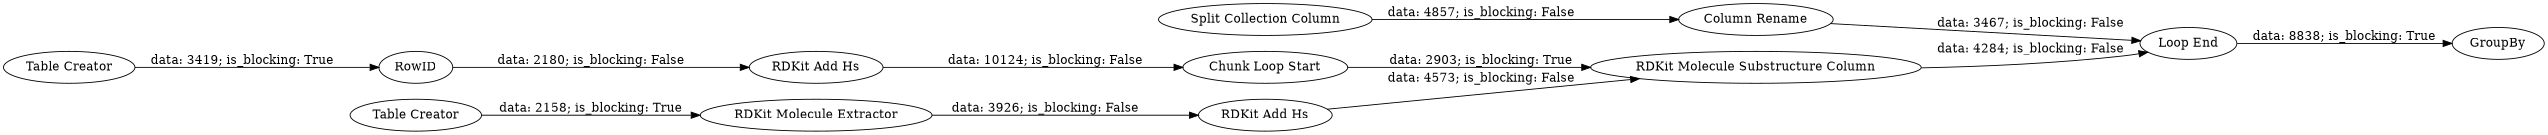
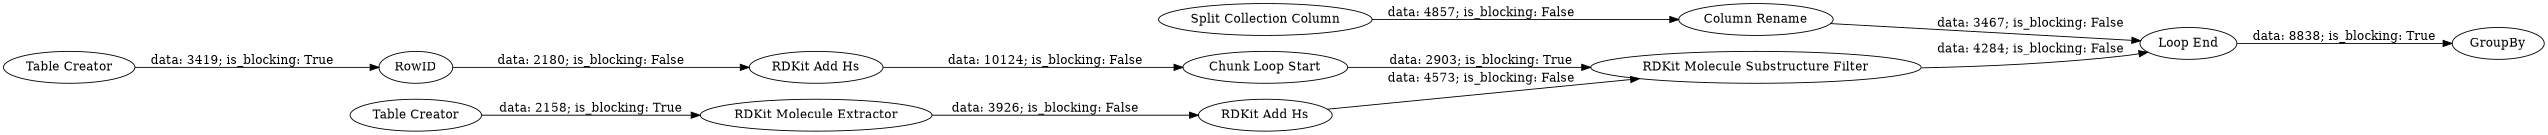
(1756, 67) -> (1756, 67)
